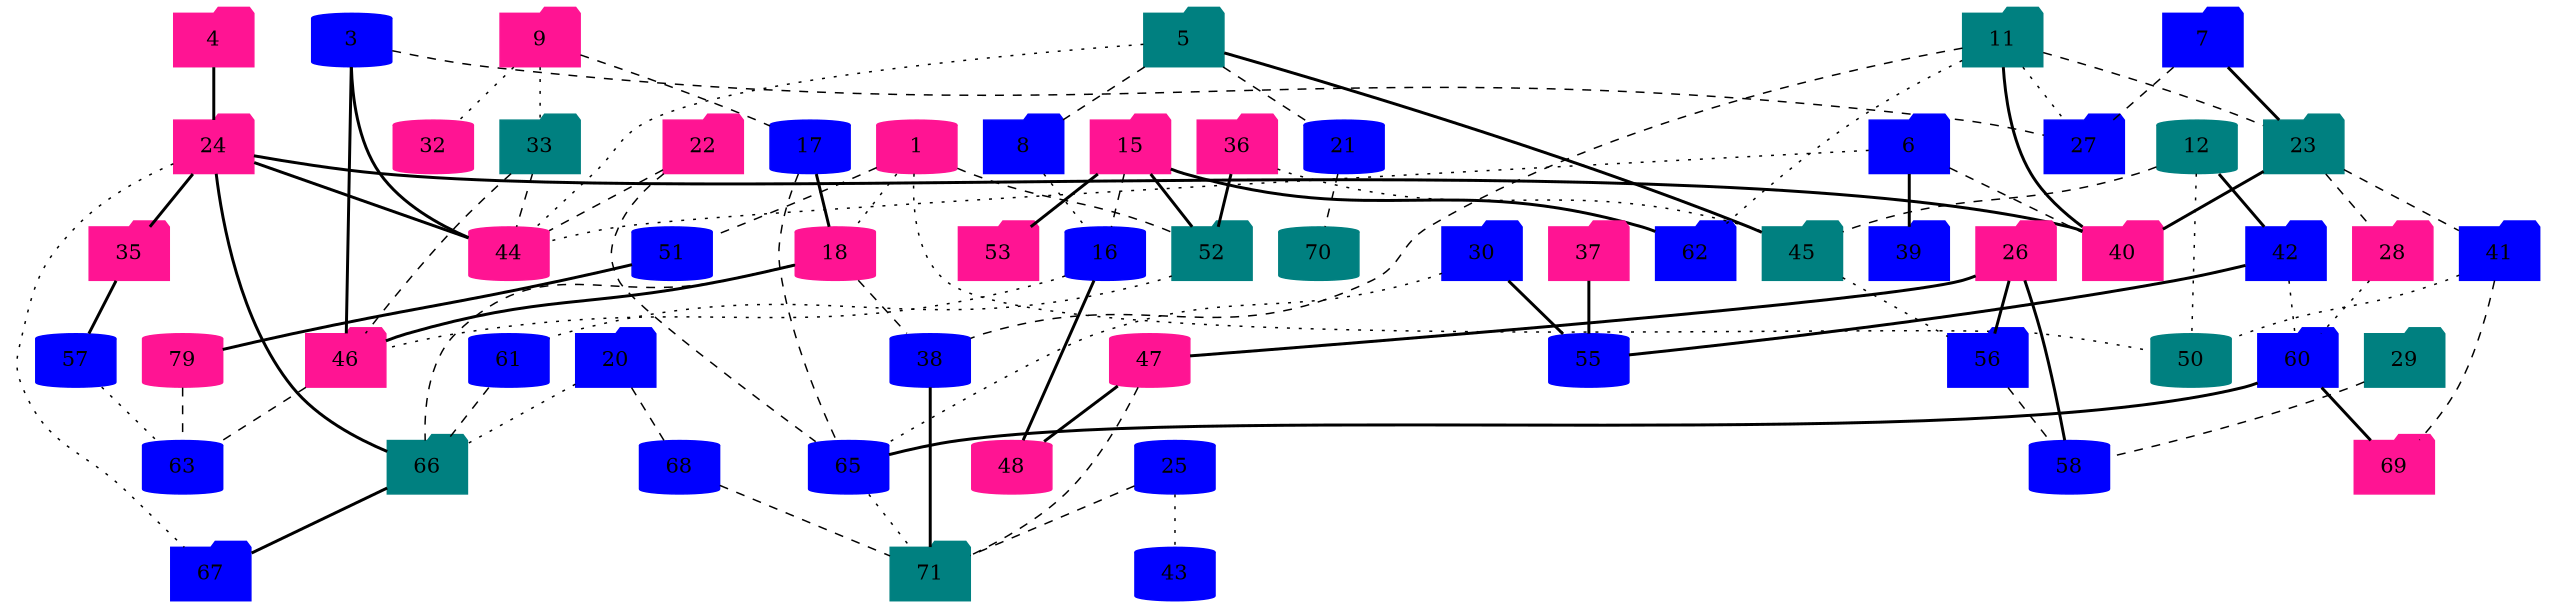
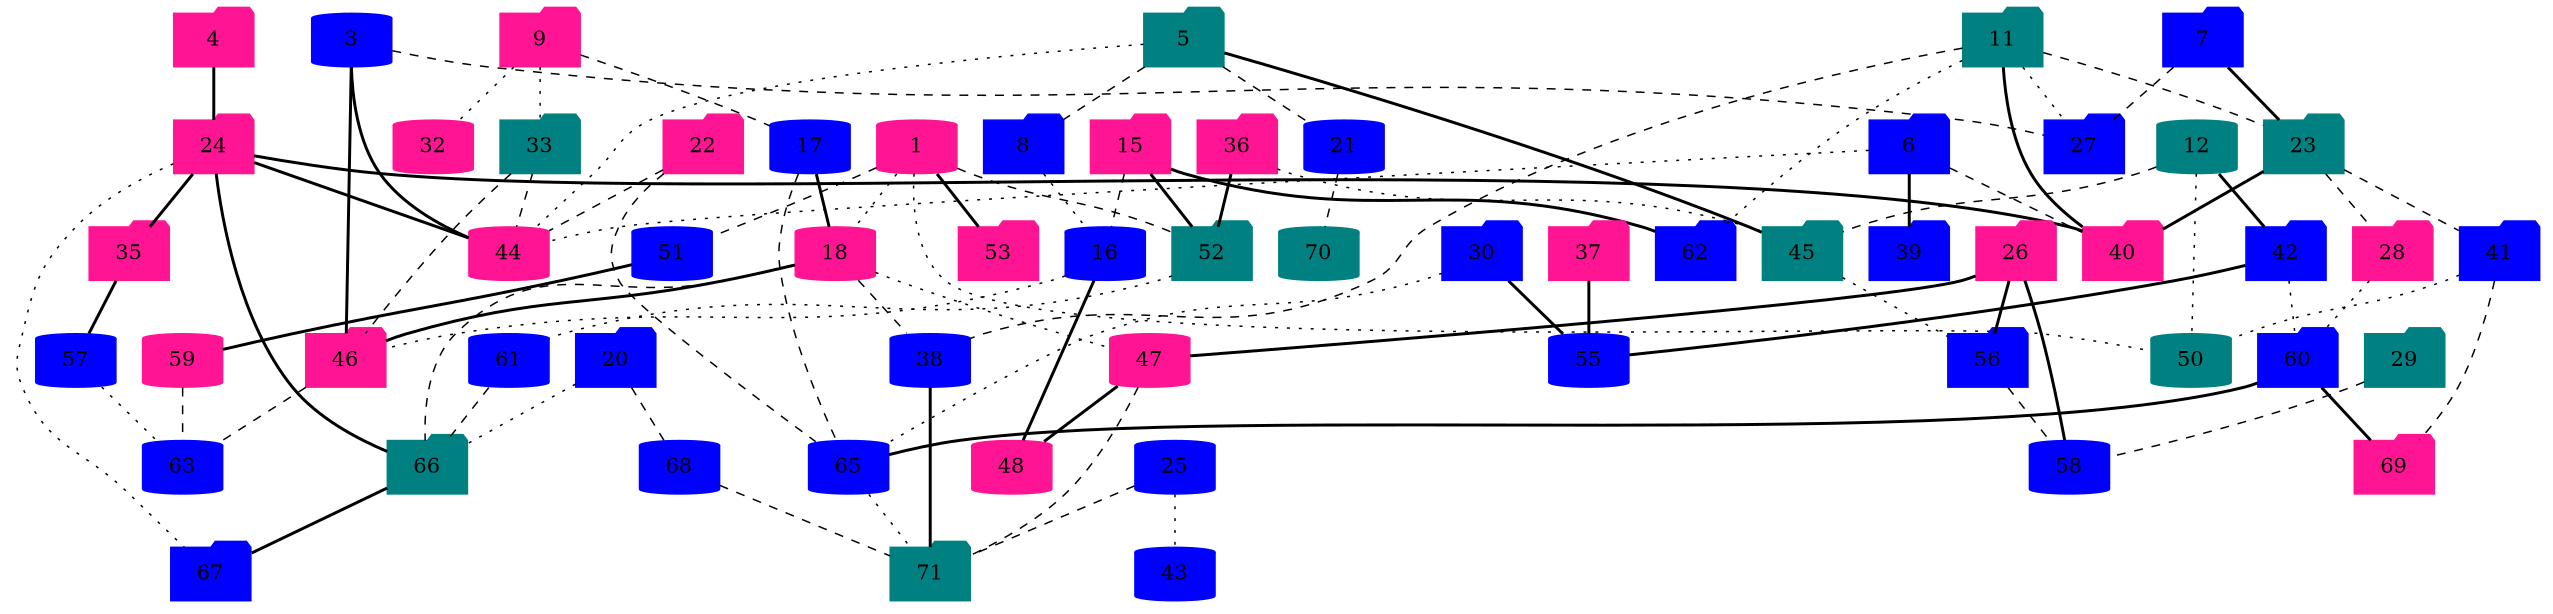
(1054, 208) -> (952, 192)
none -> (1003, 316)
(183, 360) -> (183, 360)
